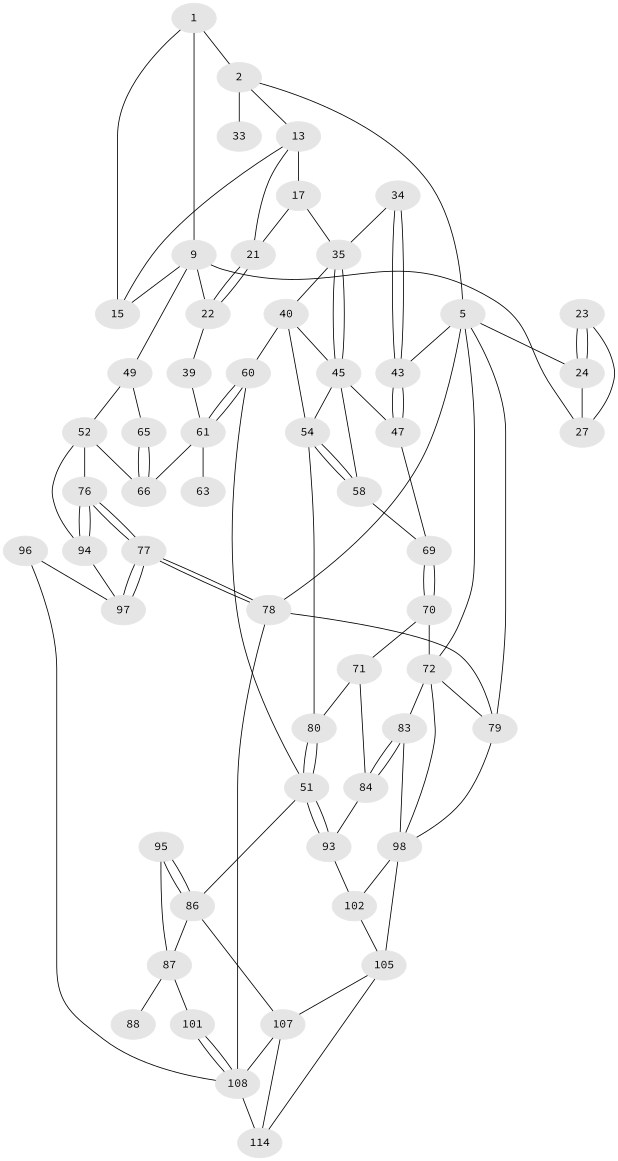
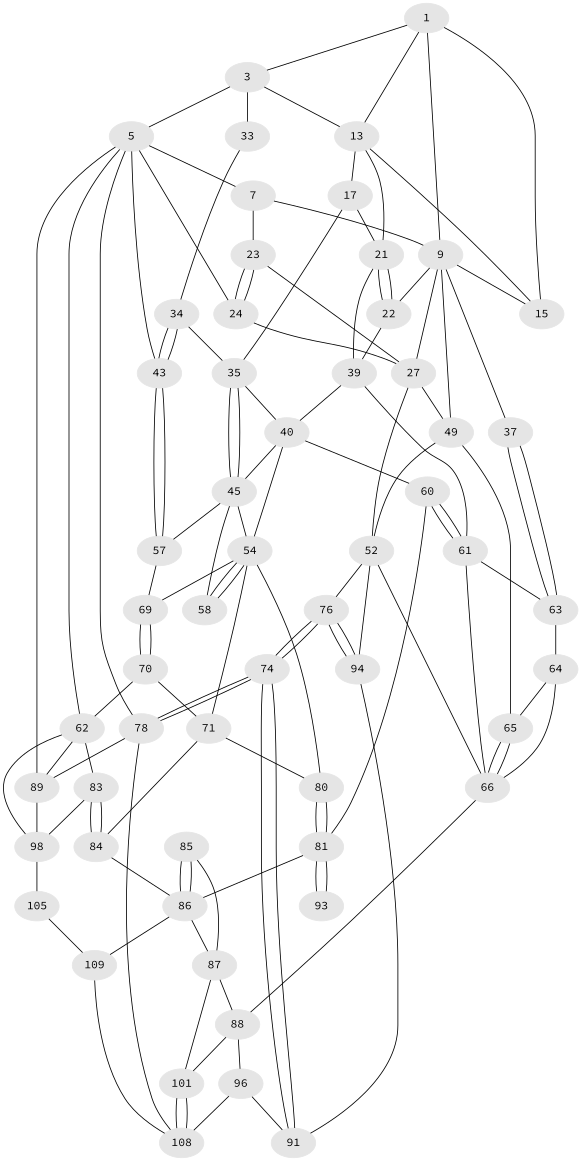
(239, 77) -> (247, 77)
none -> (392, 77)
none -> (253, 196)
none -> (206, 223)
none -> (356, 312)
none -> (320, 403)
none -> (432, 403)
(398, 432) -> (159, 551)
none -> (511, 432)
none -> (384, 460)
(394, 521) -> (198, 580)
(144, 551) -> (267, 669)
(123, 610) -> (293, 1143)
none -> (231, 640)
(429, 669) -> (82, 728)
none -> (556, 669)
(495, 728) -> (37, 788)
(307, 788) -> (321, 847)
(347, 817) -> (141, 877)
(161, 847) -> (187, 847)
(354, 906) -> none
none -> (365, 908)
(283, 1024) -> (94, 965)
none -> (210, 1054)
none -> (239, 1054)
(260, 1143) -> none
